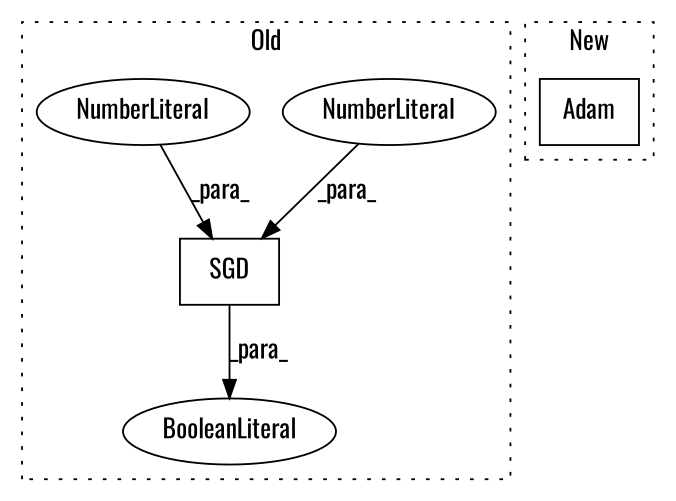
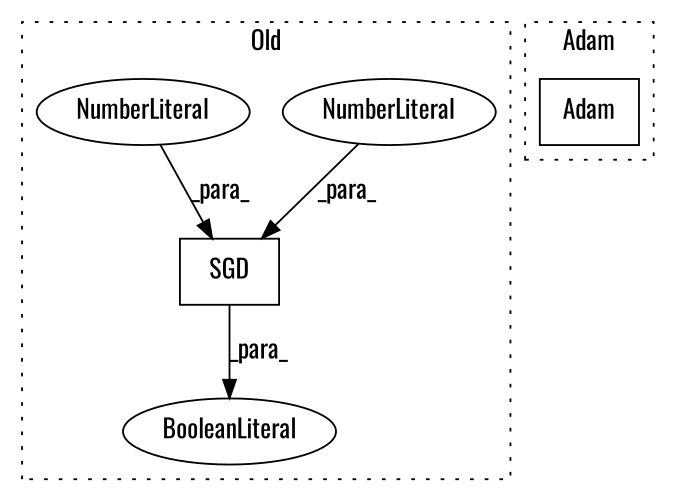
(589, 43) -> (589, 43)
